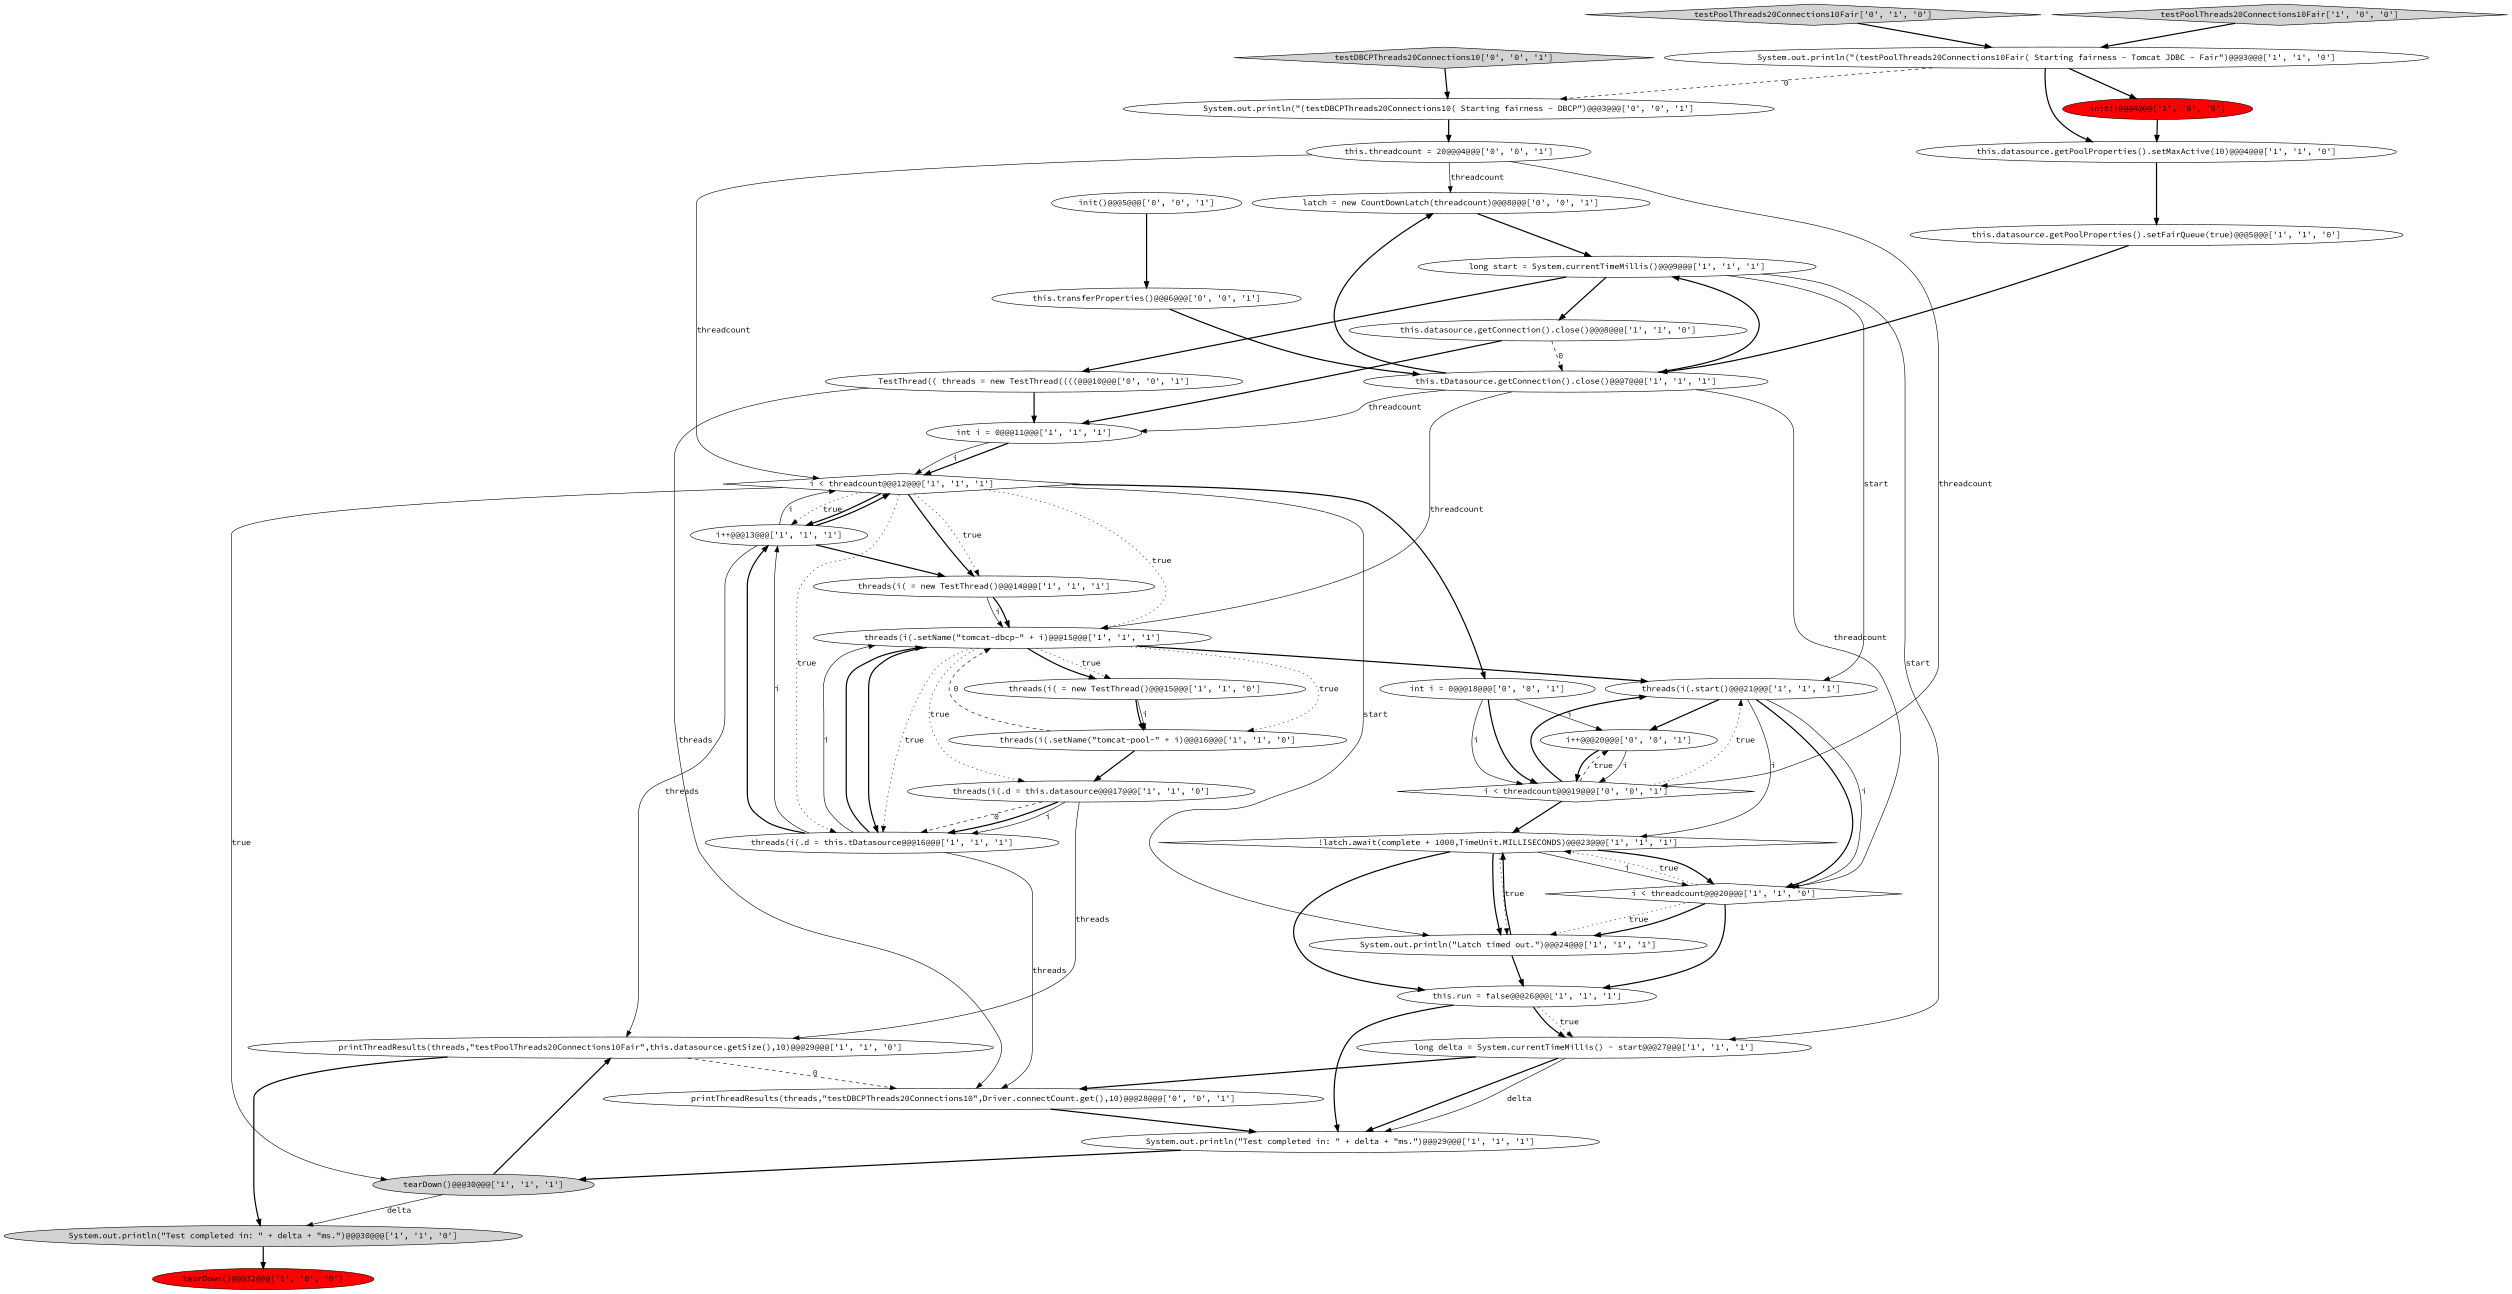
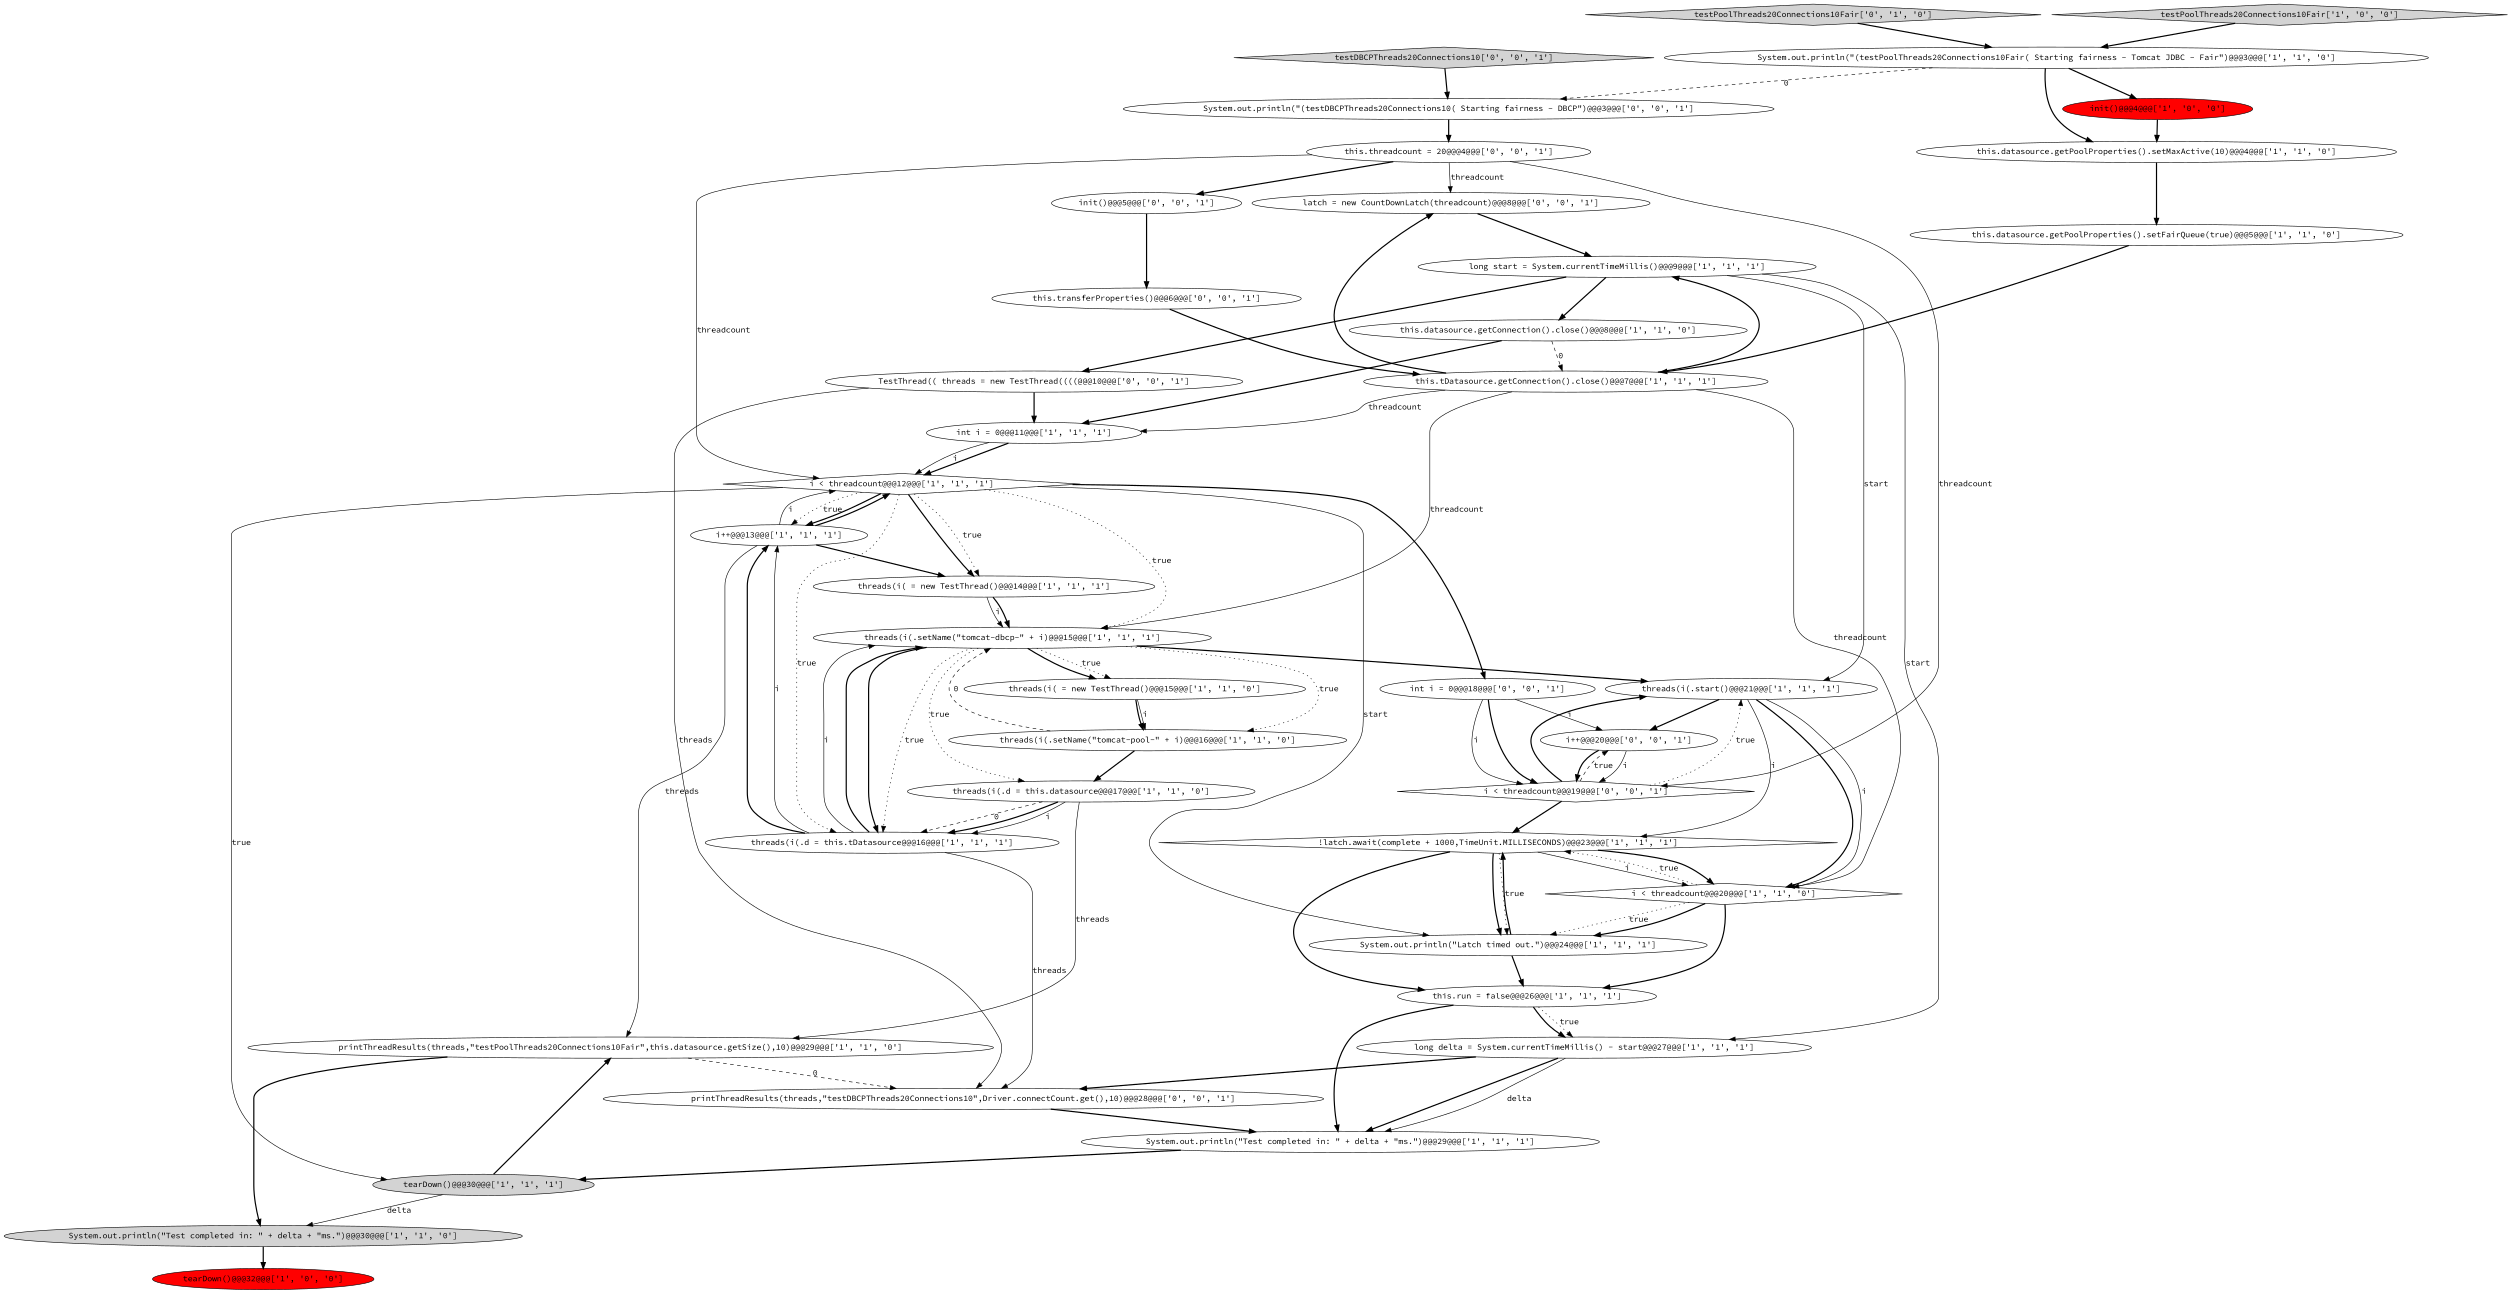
none -> (1298, 177)
